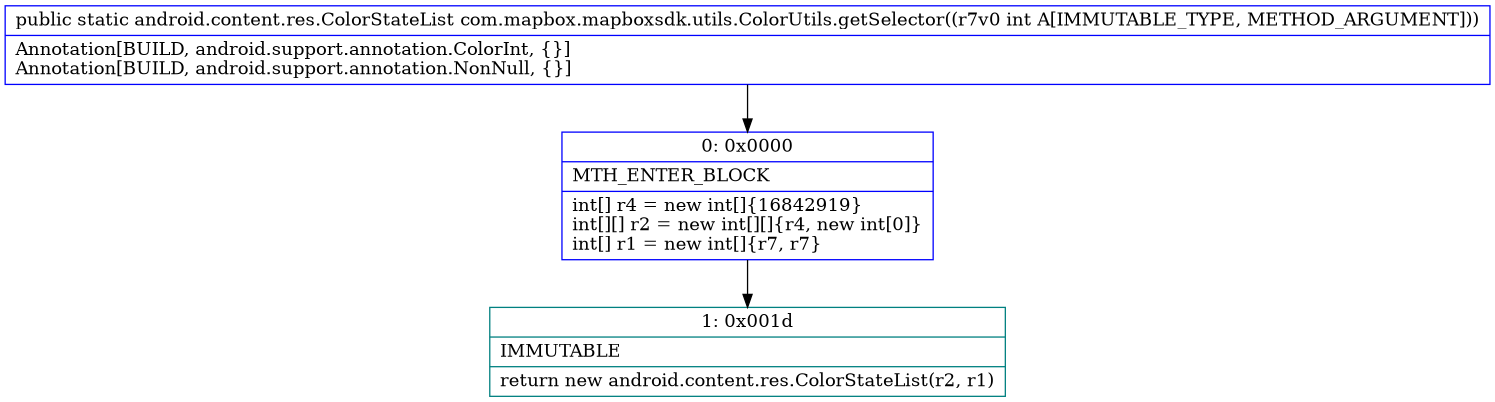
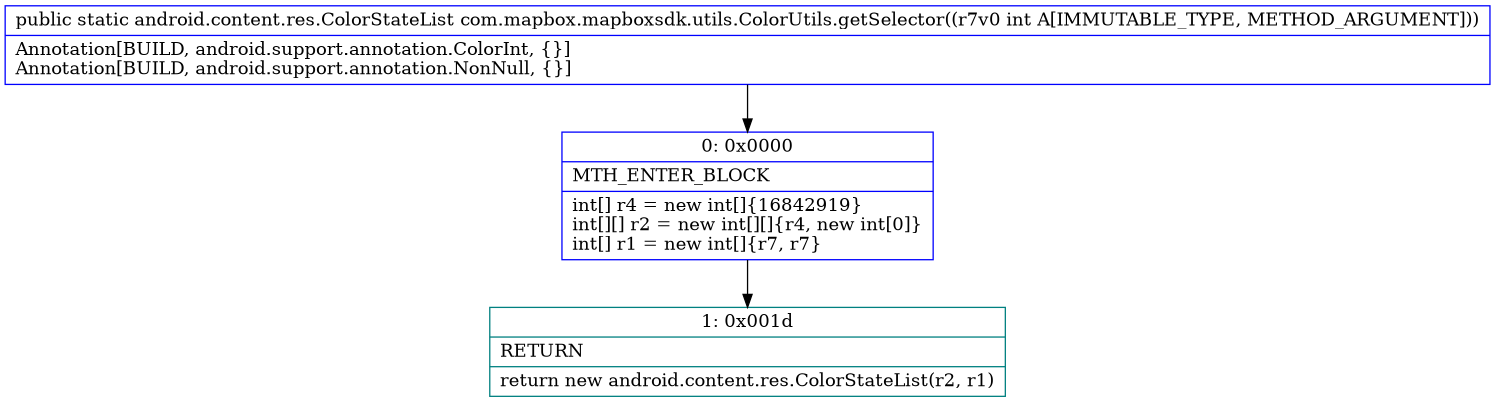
(561, 351) -> (542, 351)
